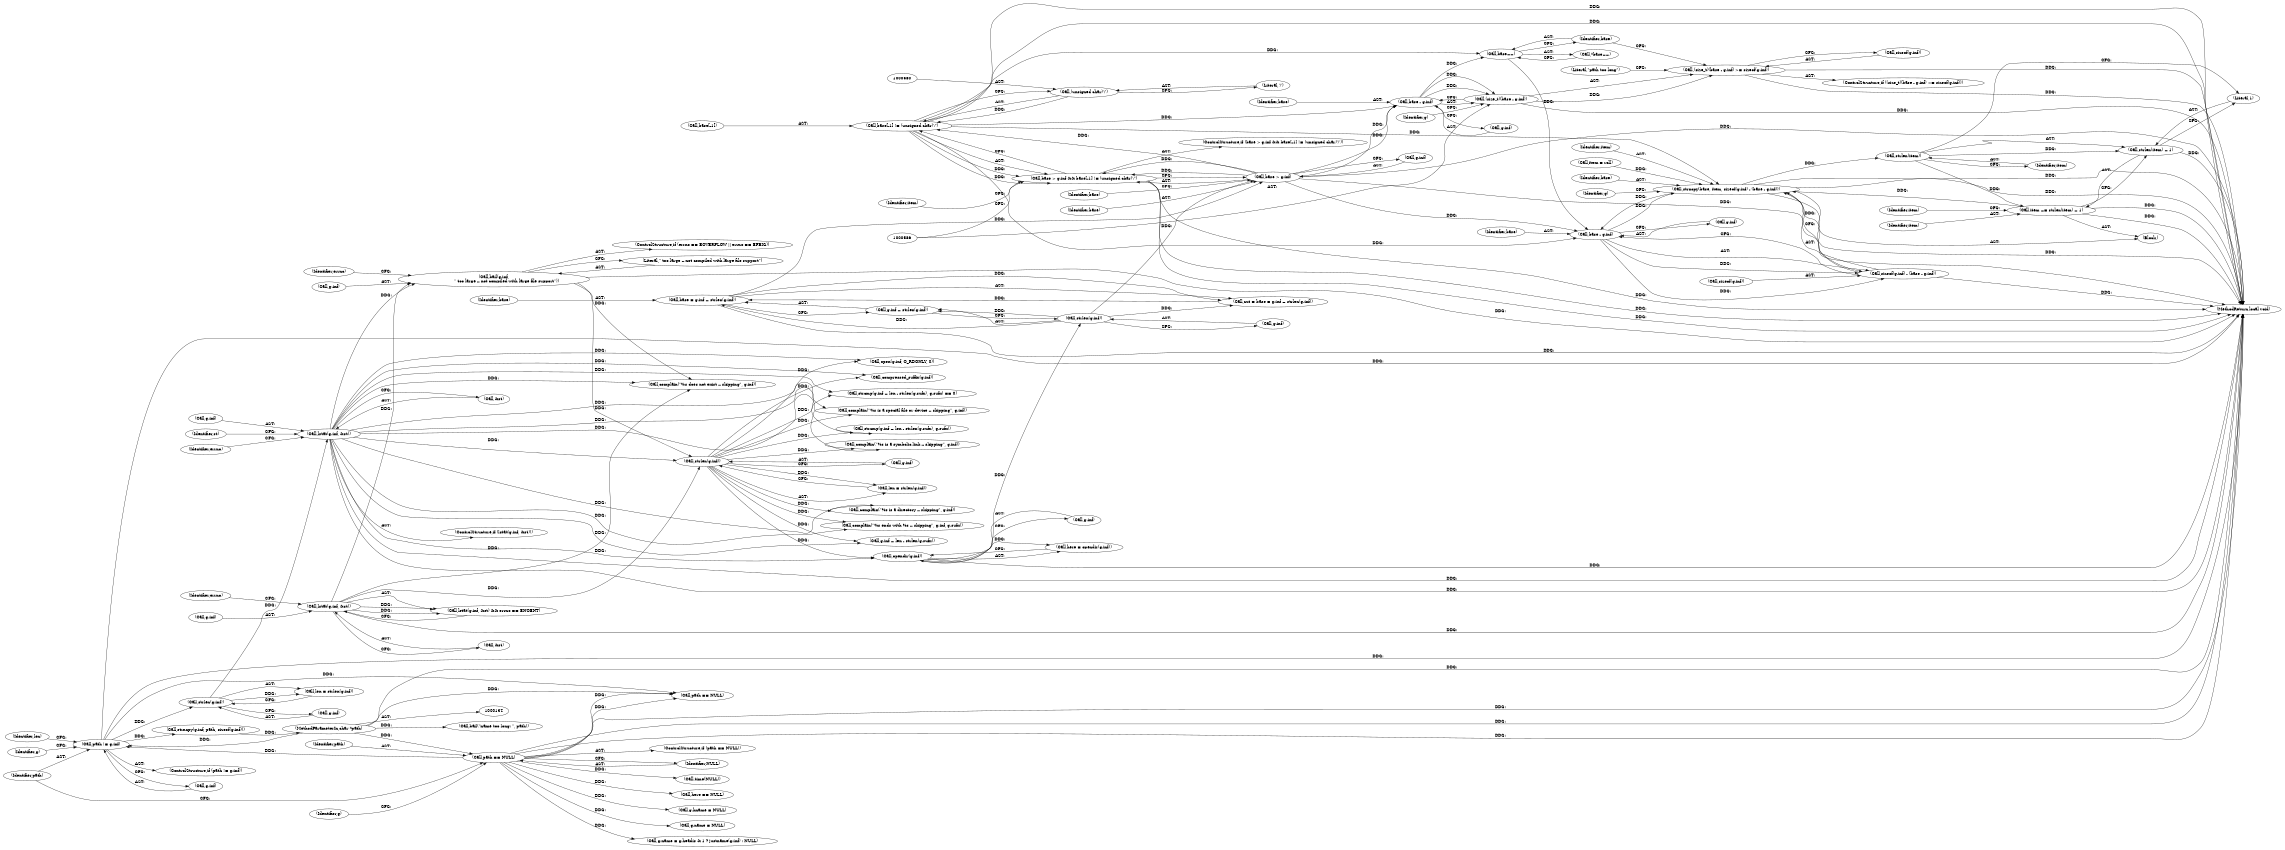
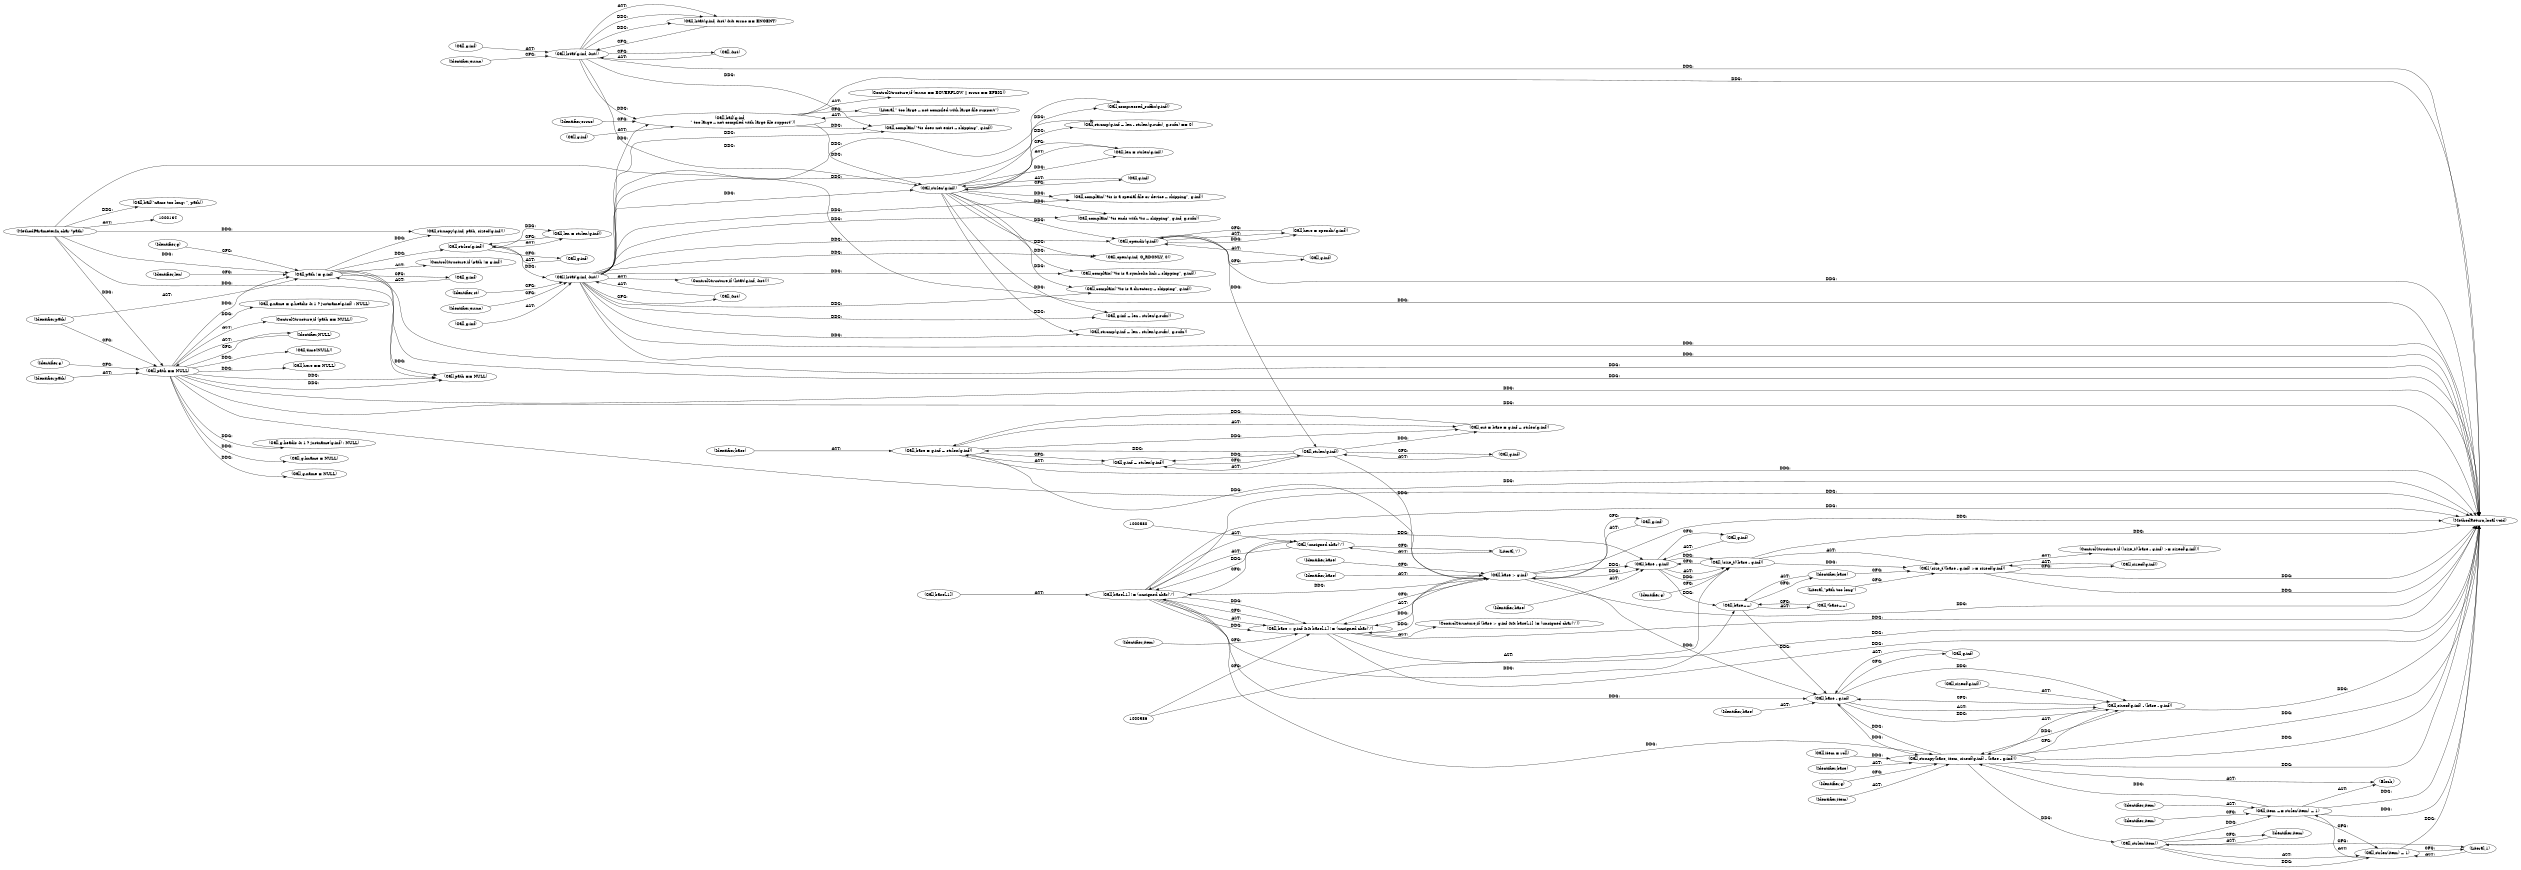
none -> (314, 443)
(268, 735) -> (253, 231)
